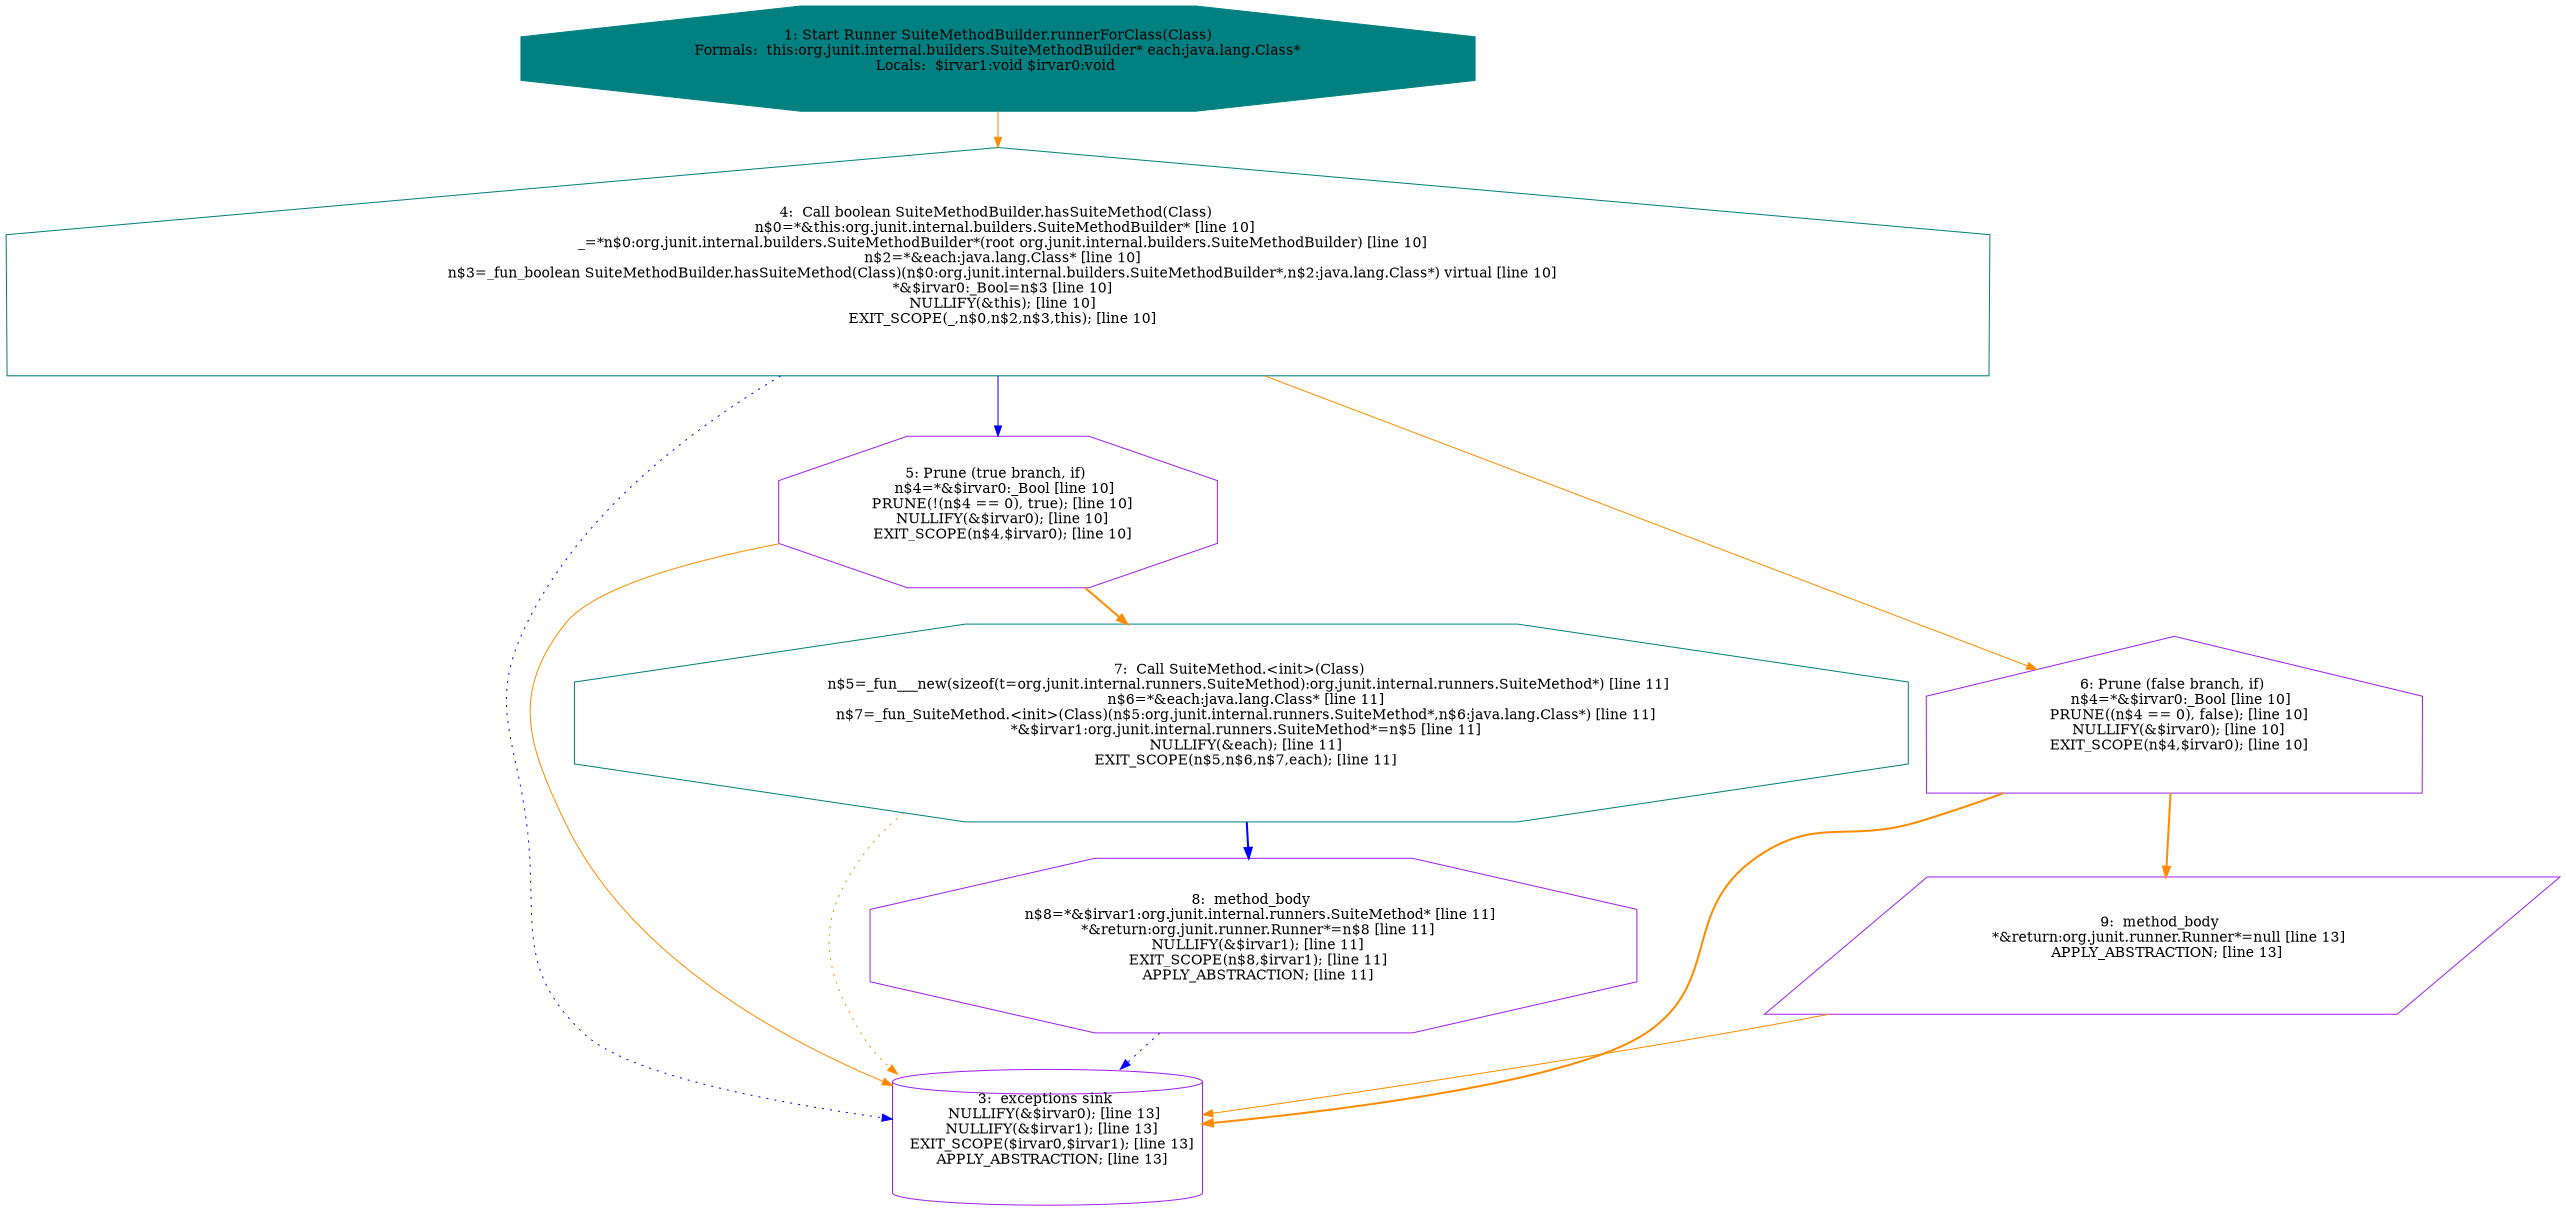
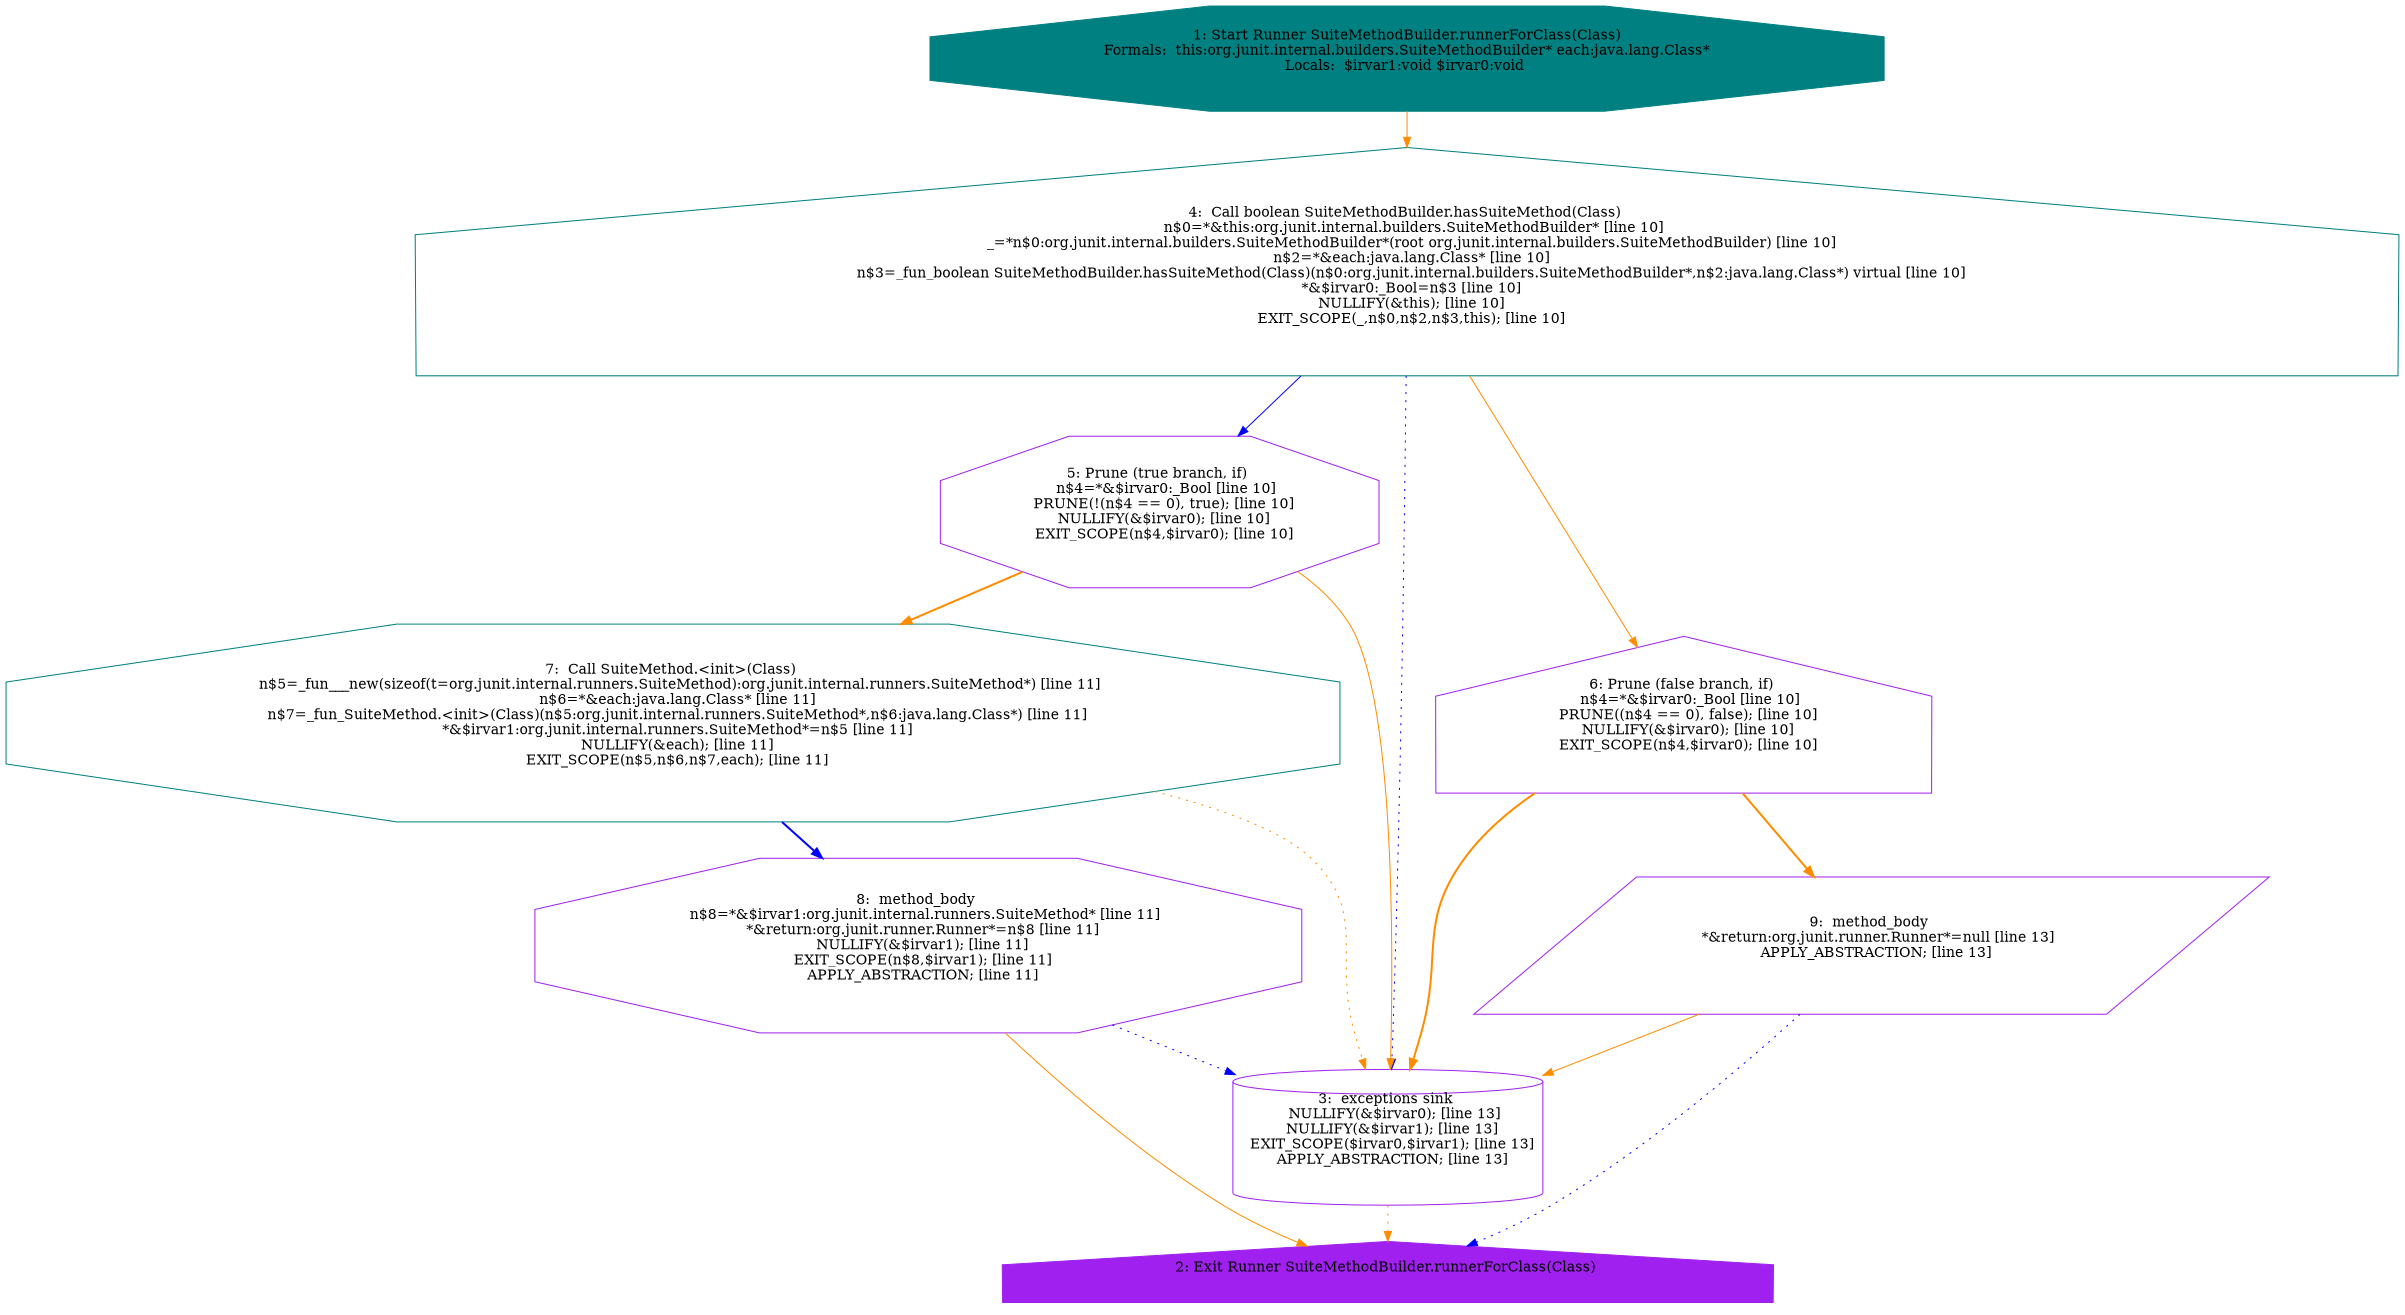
none -> (1388, 1275)
